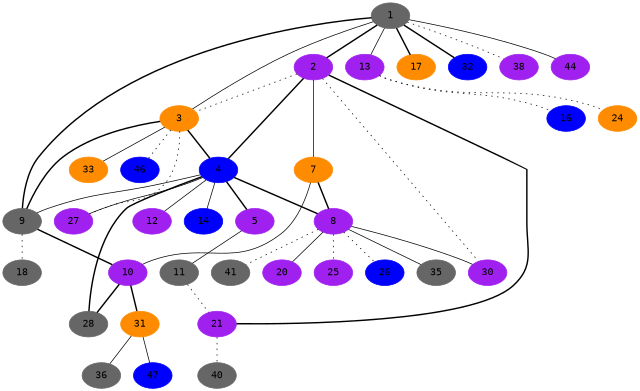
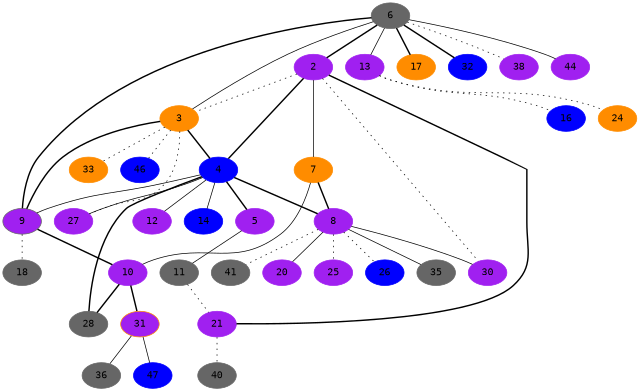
(390, 16) -> (390, 16)
(134, 144) -> (134, 144)
(22, 221) -> (22, 221)
(140, 324) -> (140, 324)
